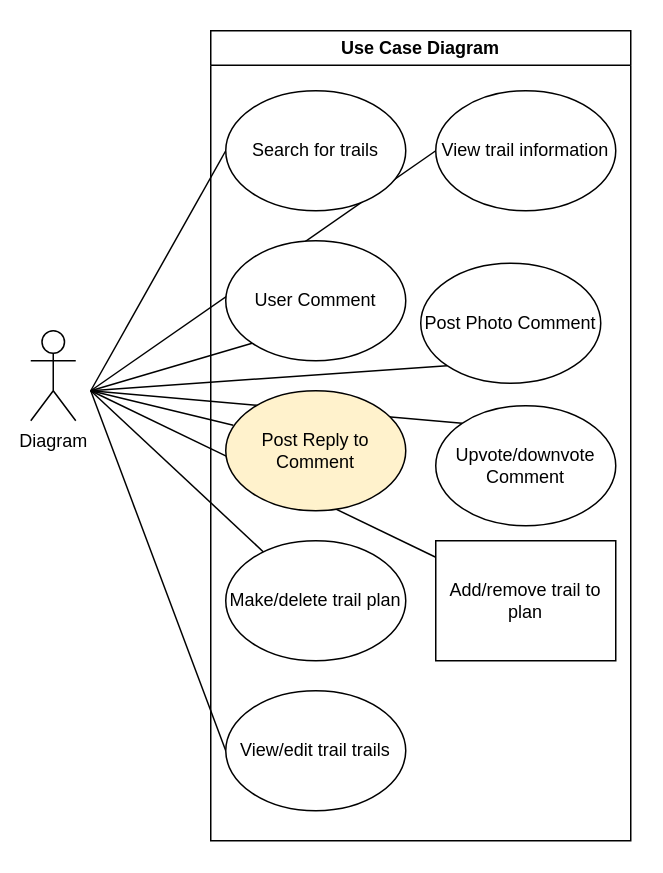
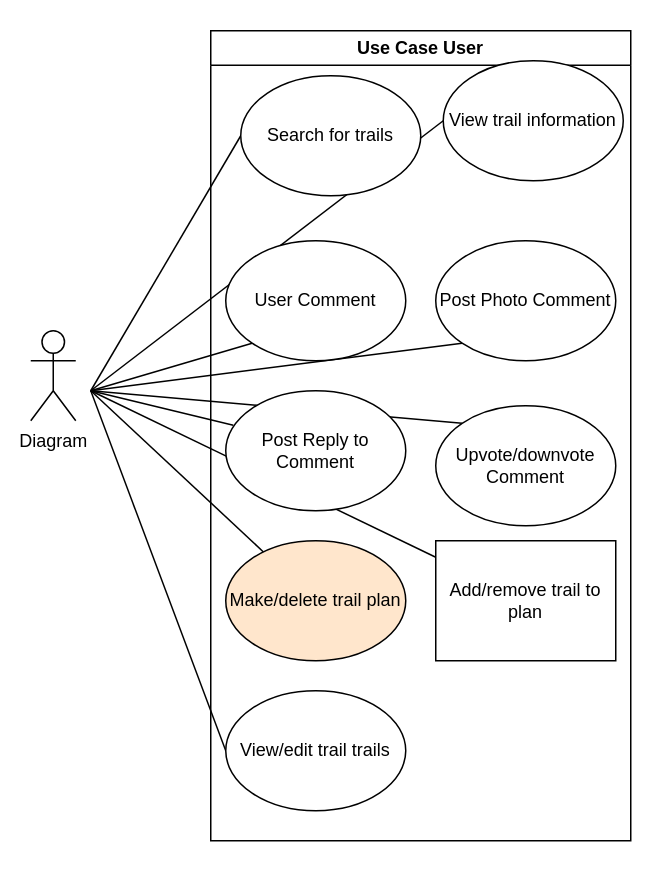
(421, 49) -> (421, 49)
(316, 151) -> (331, 136)
(526, 151) -> (533, 121)
(511, 323) -> (526, 301)
(316, 451) -> (316, 451)
(316, 601) -> (316, 601)
